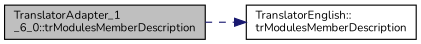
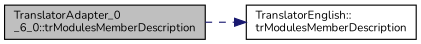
(105, 22) -> (105, 22)
